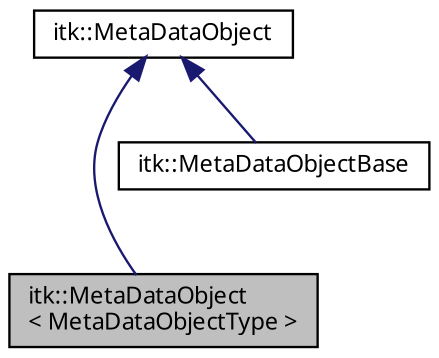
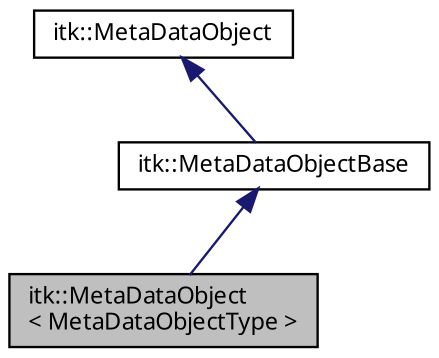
(95, 176) -> (217, 241)
